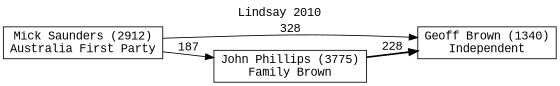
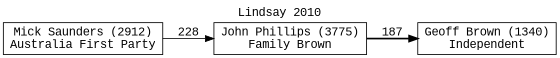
(286, 35) -> none
(188, 47) -> (188, 32)
(392, 47) -> (392, 32)
